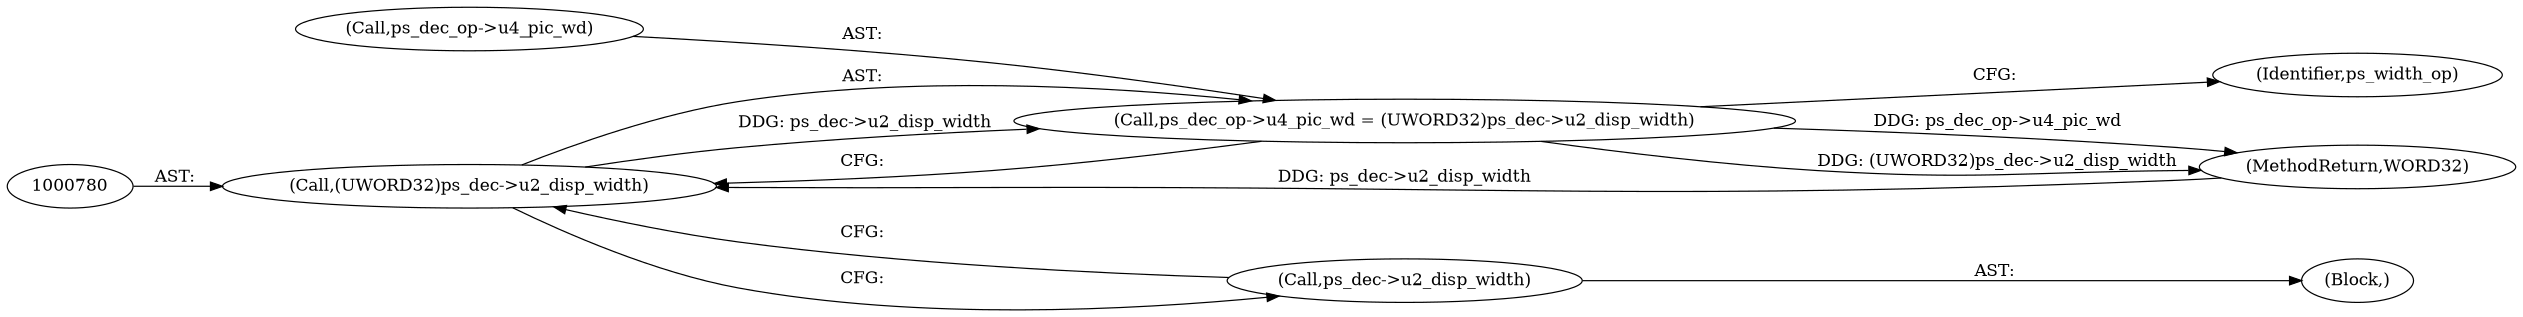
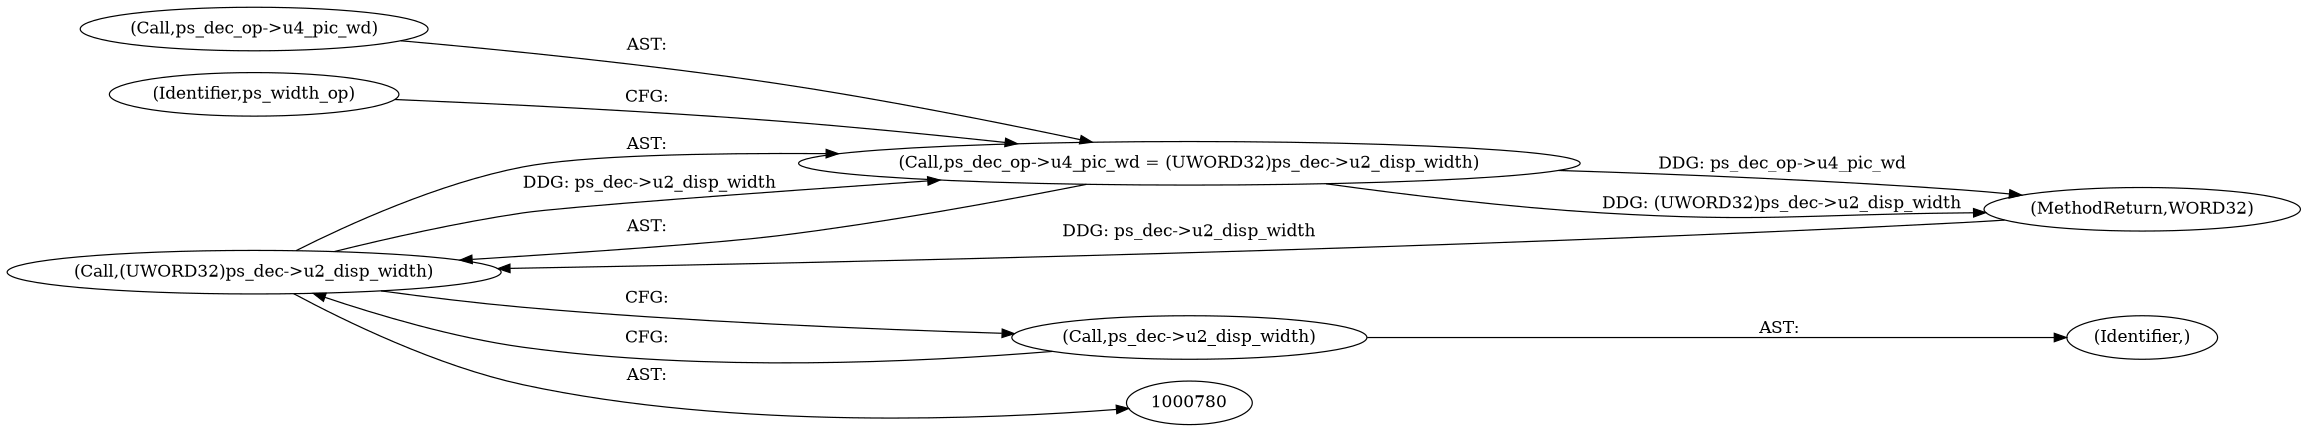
(1954, 94) -> (700, 116)
(865, 161) -> (650, 227)
(172, 186) -> (695, 410)
(2358, 281) -> (2142, 338)
